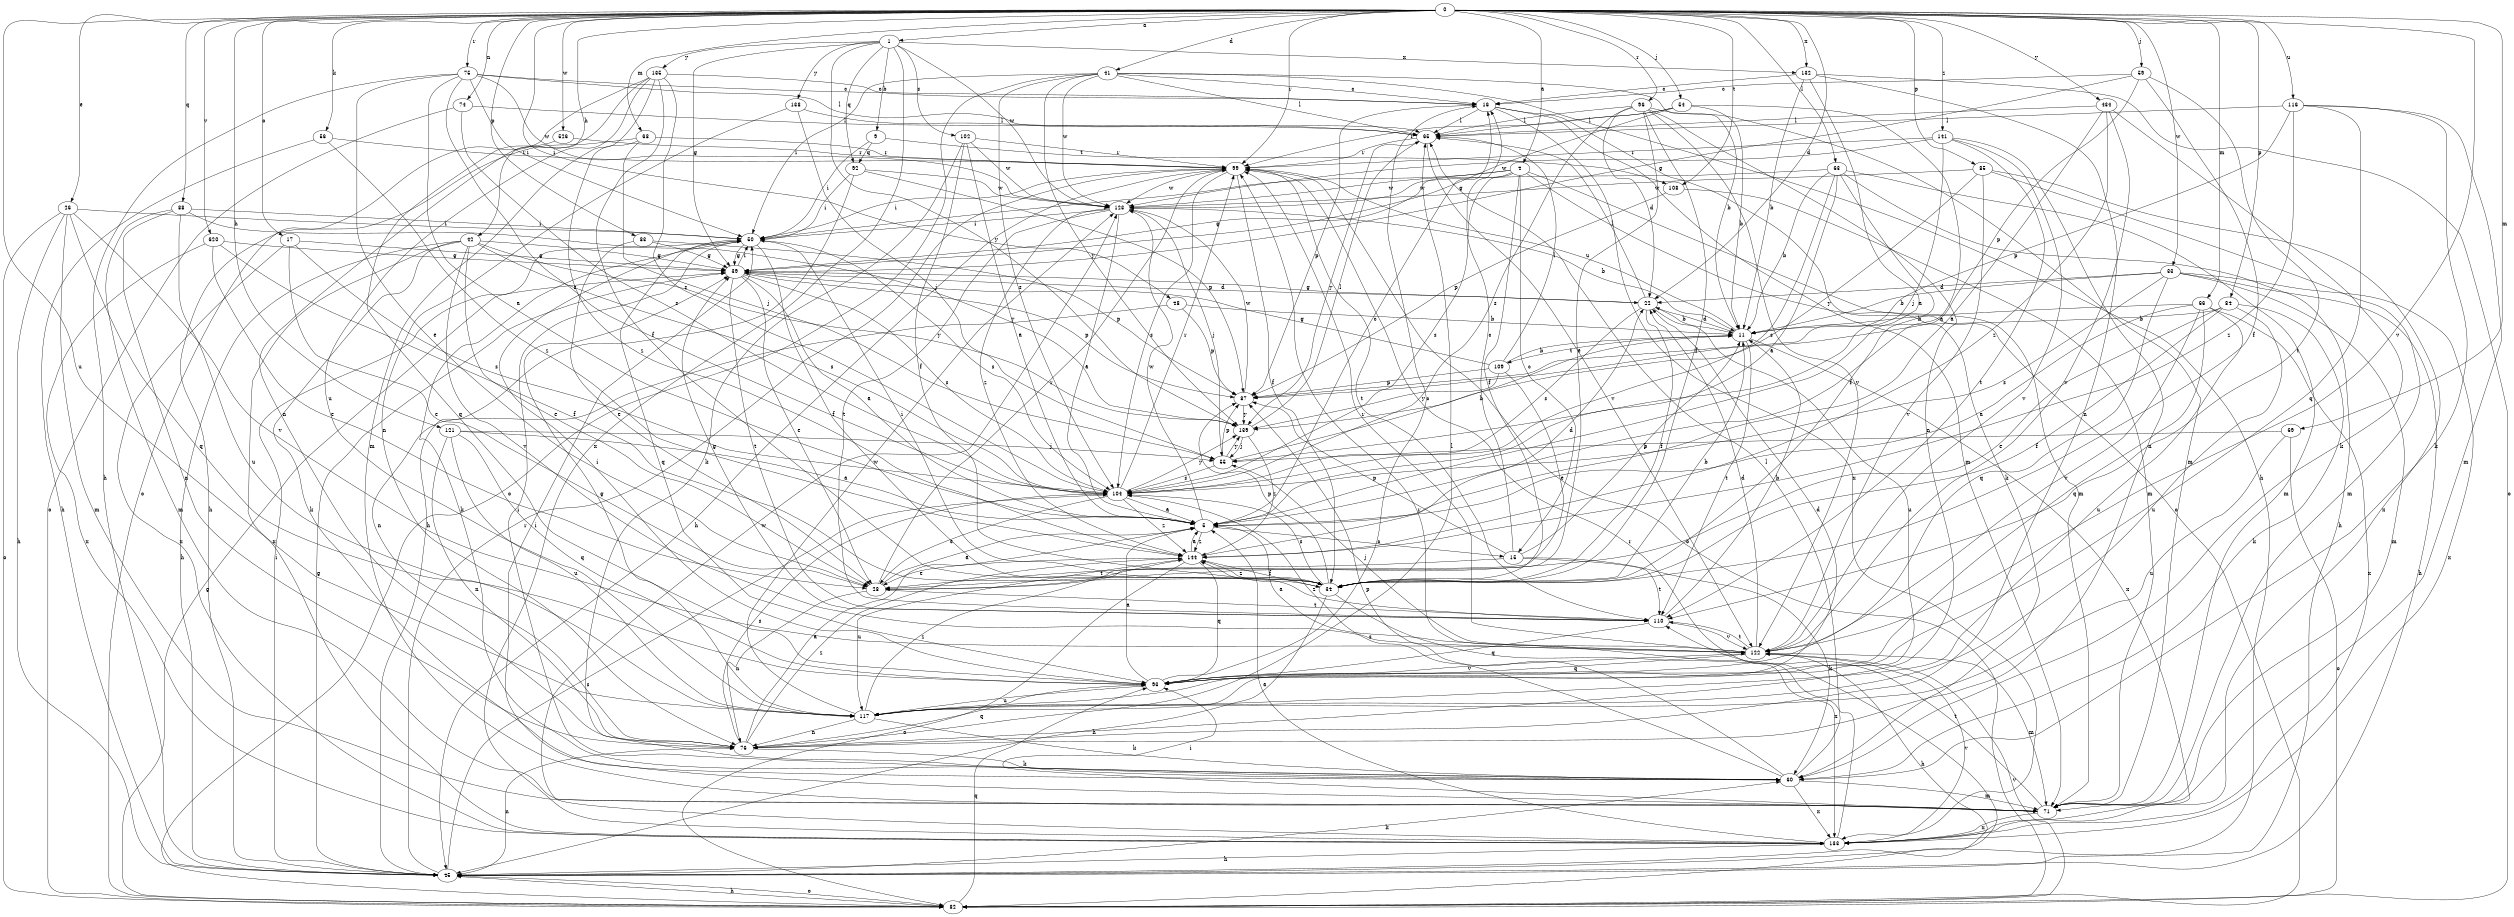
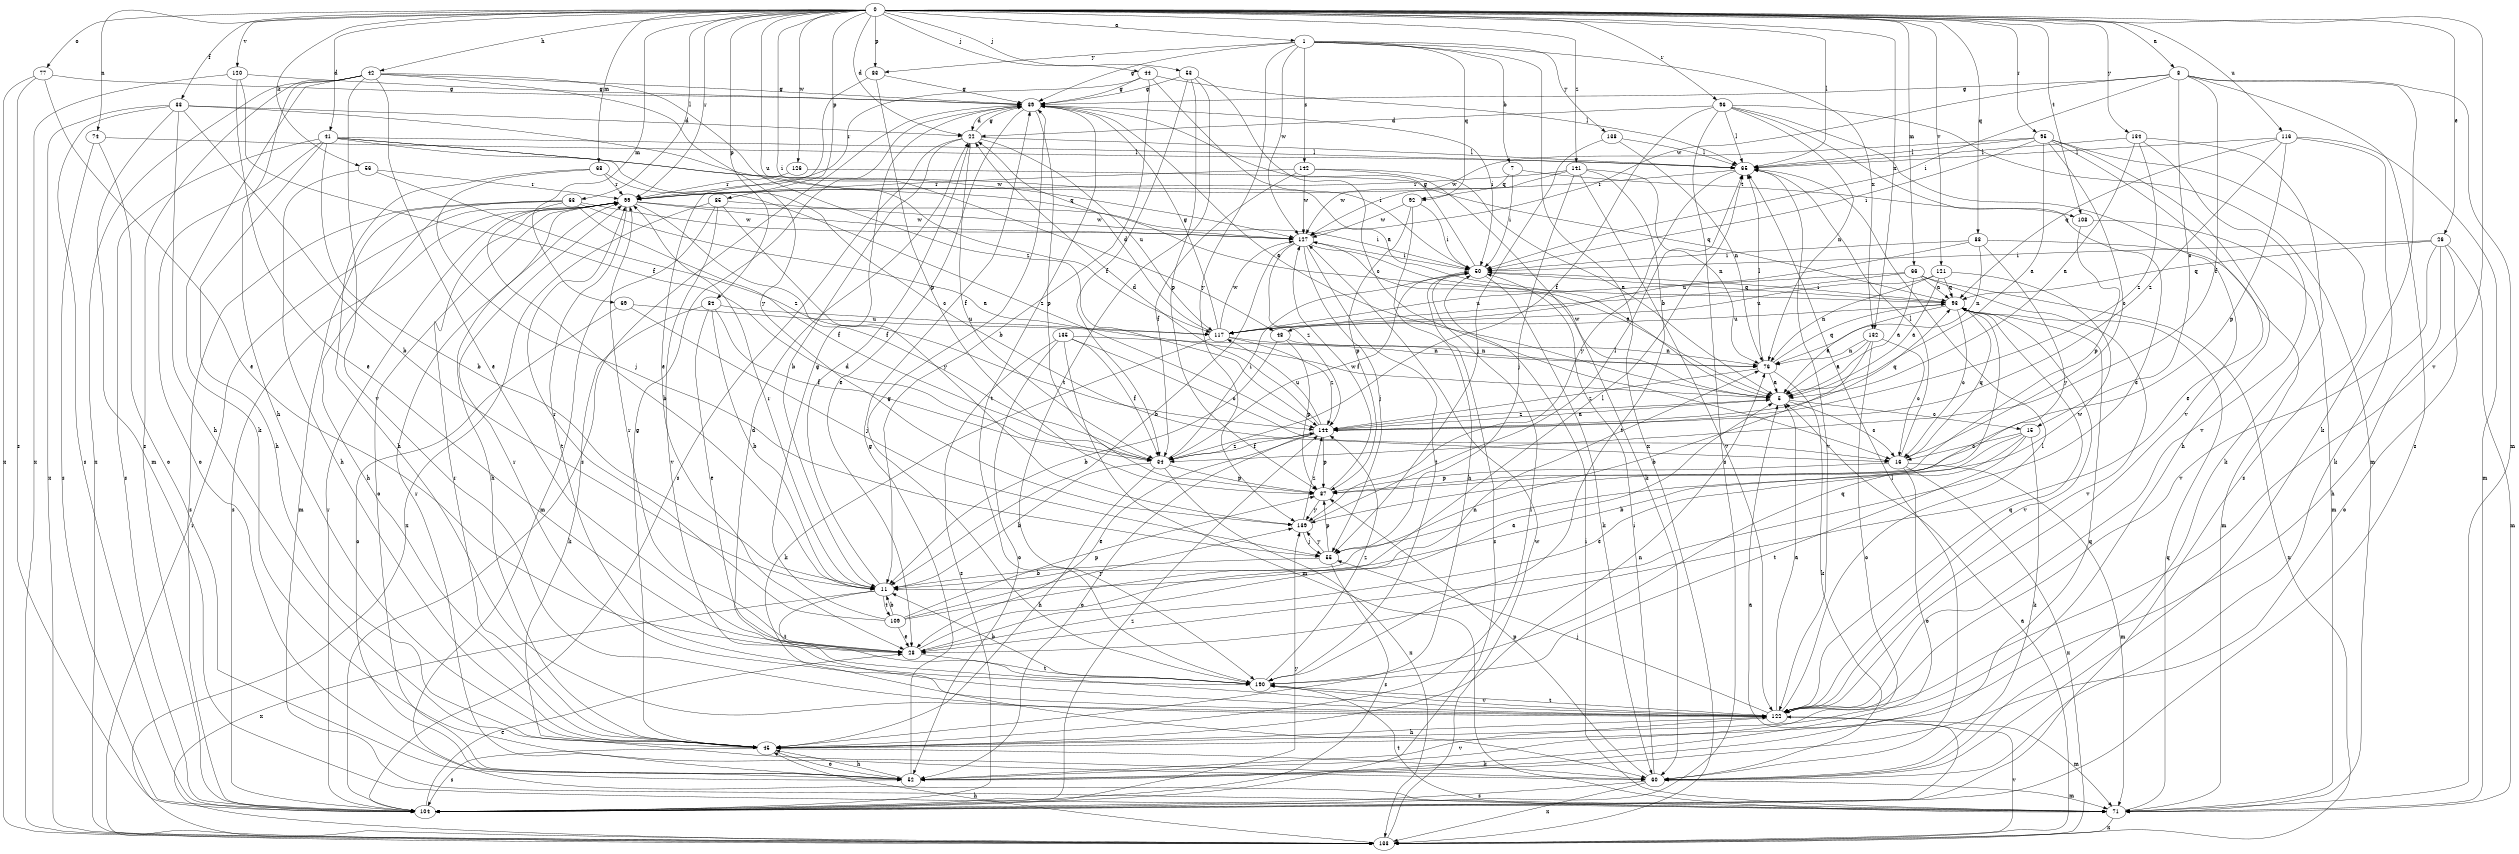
none -> (1609, 23)
(771, 45) -> (1091, 55)
(468, 73) -> (2044, 137)
(2141, 73) -> (1189, 73)
(1682, 105) -> (1148, 73)
(2107, 105) -> (2137, 137)
(563, 137) -> (797, 169)
(876, 137) -> (1513, 169)
(965, 137) -> (1304, 169)
(2178, 137) -> (210, 58)
(1520, 169) -> (2179, 73)
(1120, 208) -> (1303, 240)
none -> (868, 218)
(236, 224) -> (1939, 137)
(214, 240) -> (237, 73)
(290, 240) -> (43, 73)
(1082, 243) -> none
(1588, 256) -> (769, 399)
(1973, 313) -> (1613, 300)
none -> (1970, 395)
none -> (2046, 432)
(202, 434) -> (777, 713)
(346, 440) -> none
(1051, 447) -> (2080, 415)
none -> (602, 469)
(1376, 482) -> (1323, 461)
(2075, 494) -> (1939, 288)
(1246, 507) -> none
(862, 535) -> none
(1102, 574) -> (1600, 542)
(1659, 621) -> (1260, 685)
(1191, 748) -> (2168, 558)
(953, 907) -> (911, 780)
